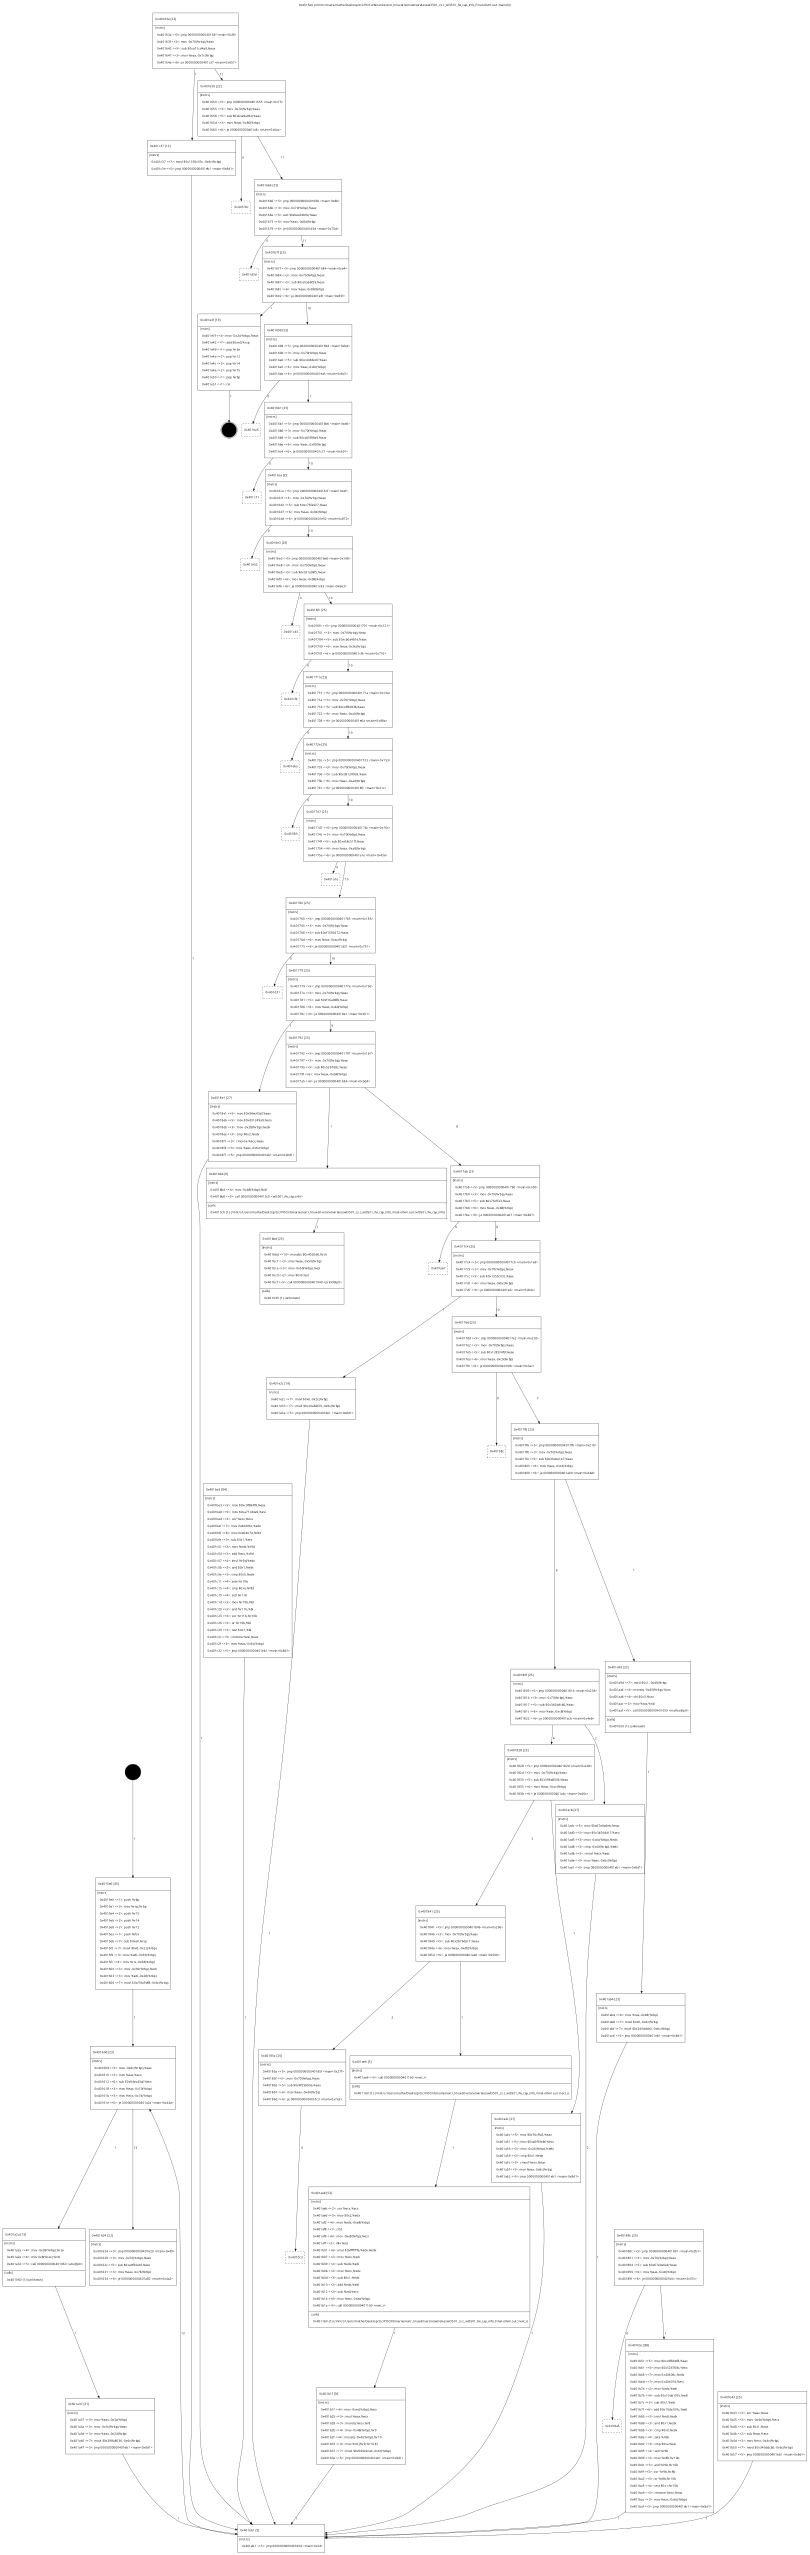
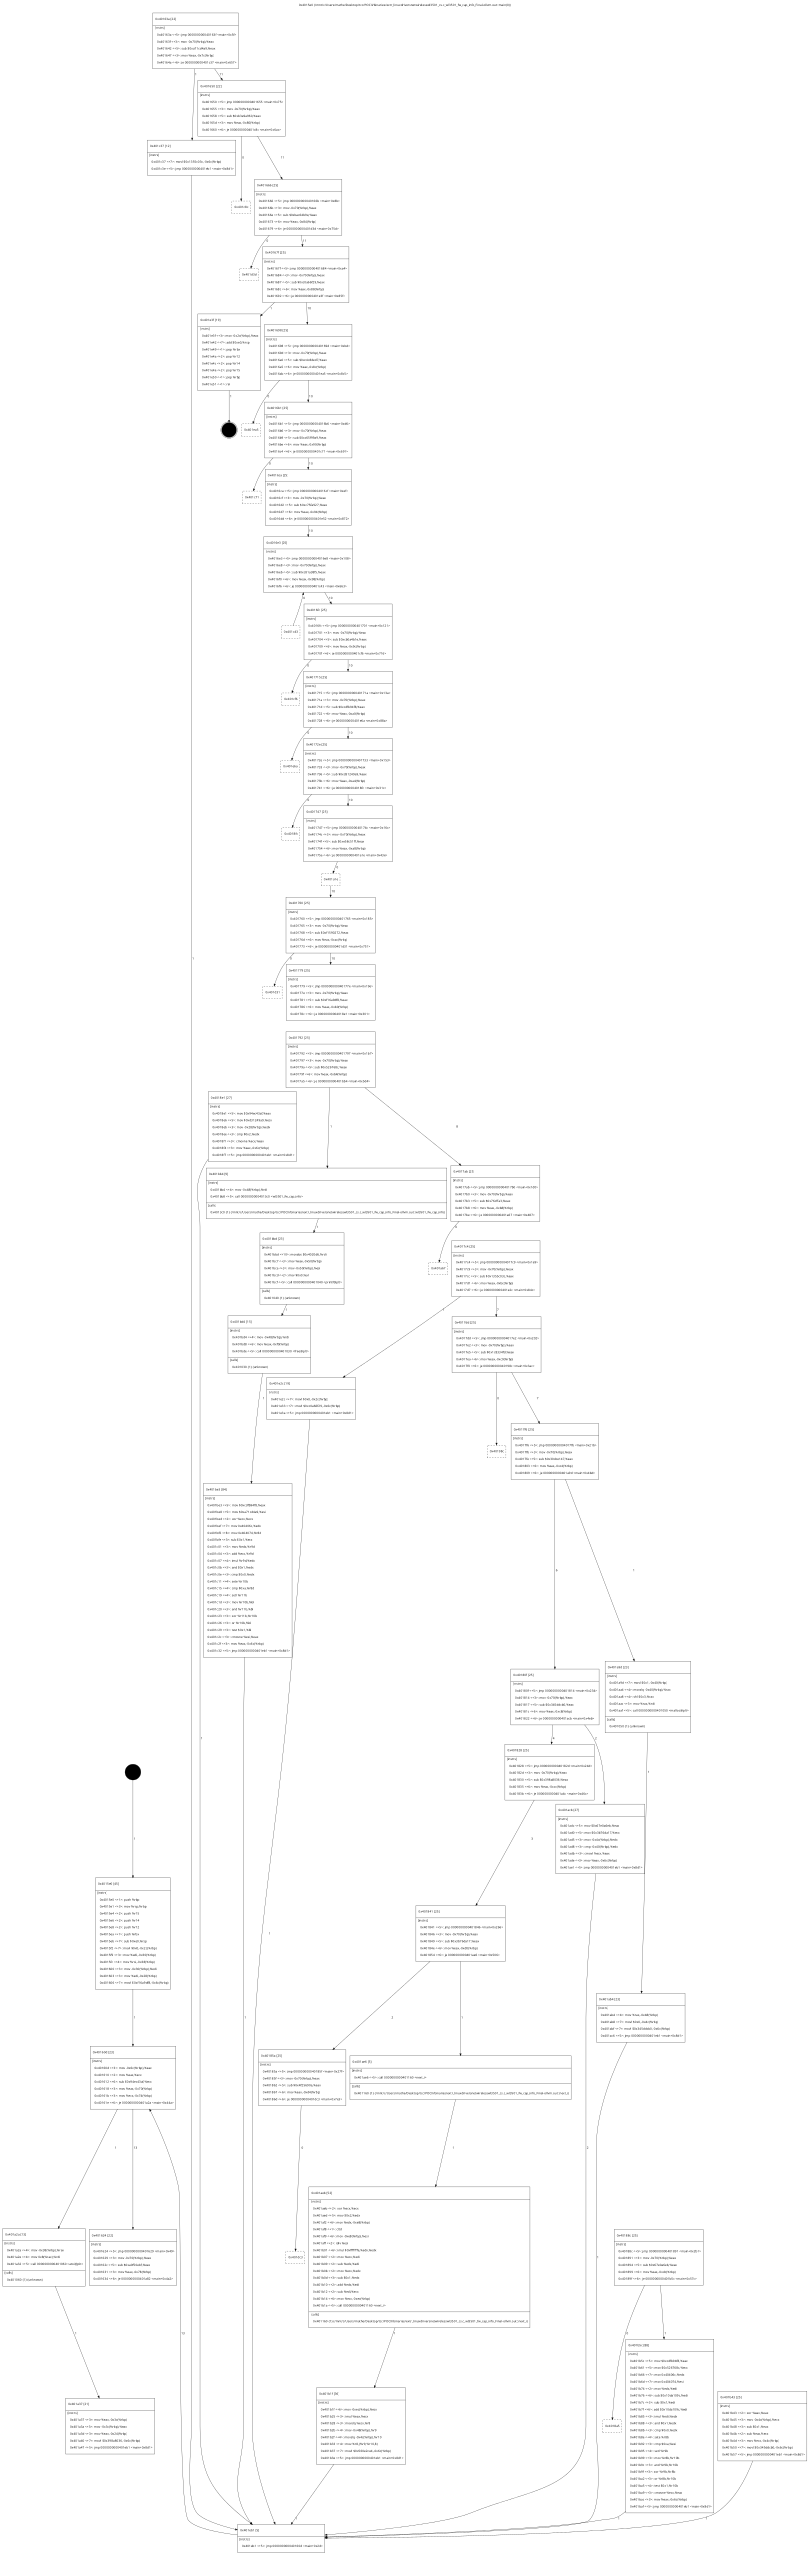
(311, 396) -> (311, 396)
(250, 565) -> none
(296, 608) -> (299, 611)
(343, 879) -> (331, 890)
(331, 1025) -> none
(272, 1053) -> none
(496, 1230) -> none
(498, 1310) -> (498, 1310)
none -> (269, 1345)
(536, 2148) -> none
(166, 2512) -> none
